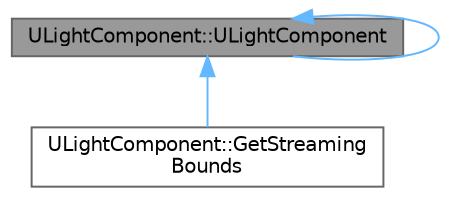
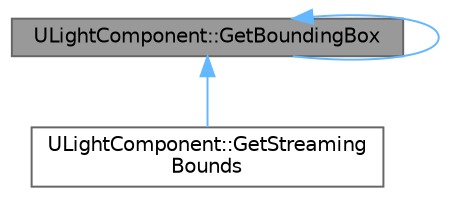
(208, 37) -> (208, 37)
